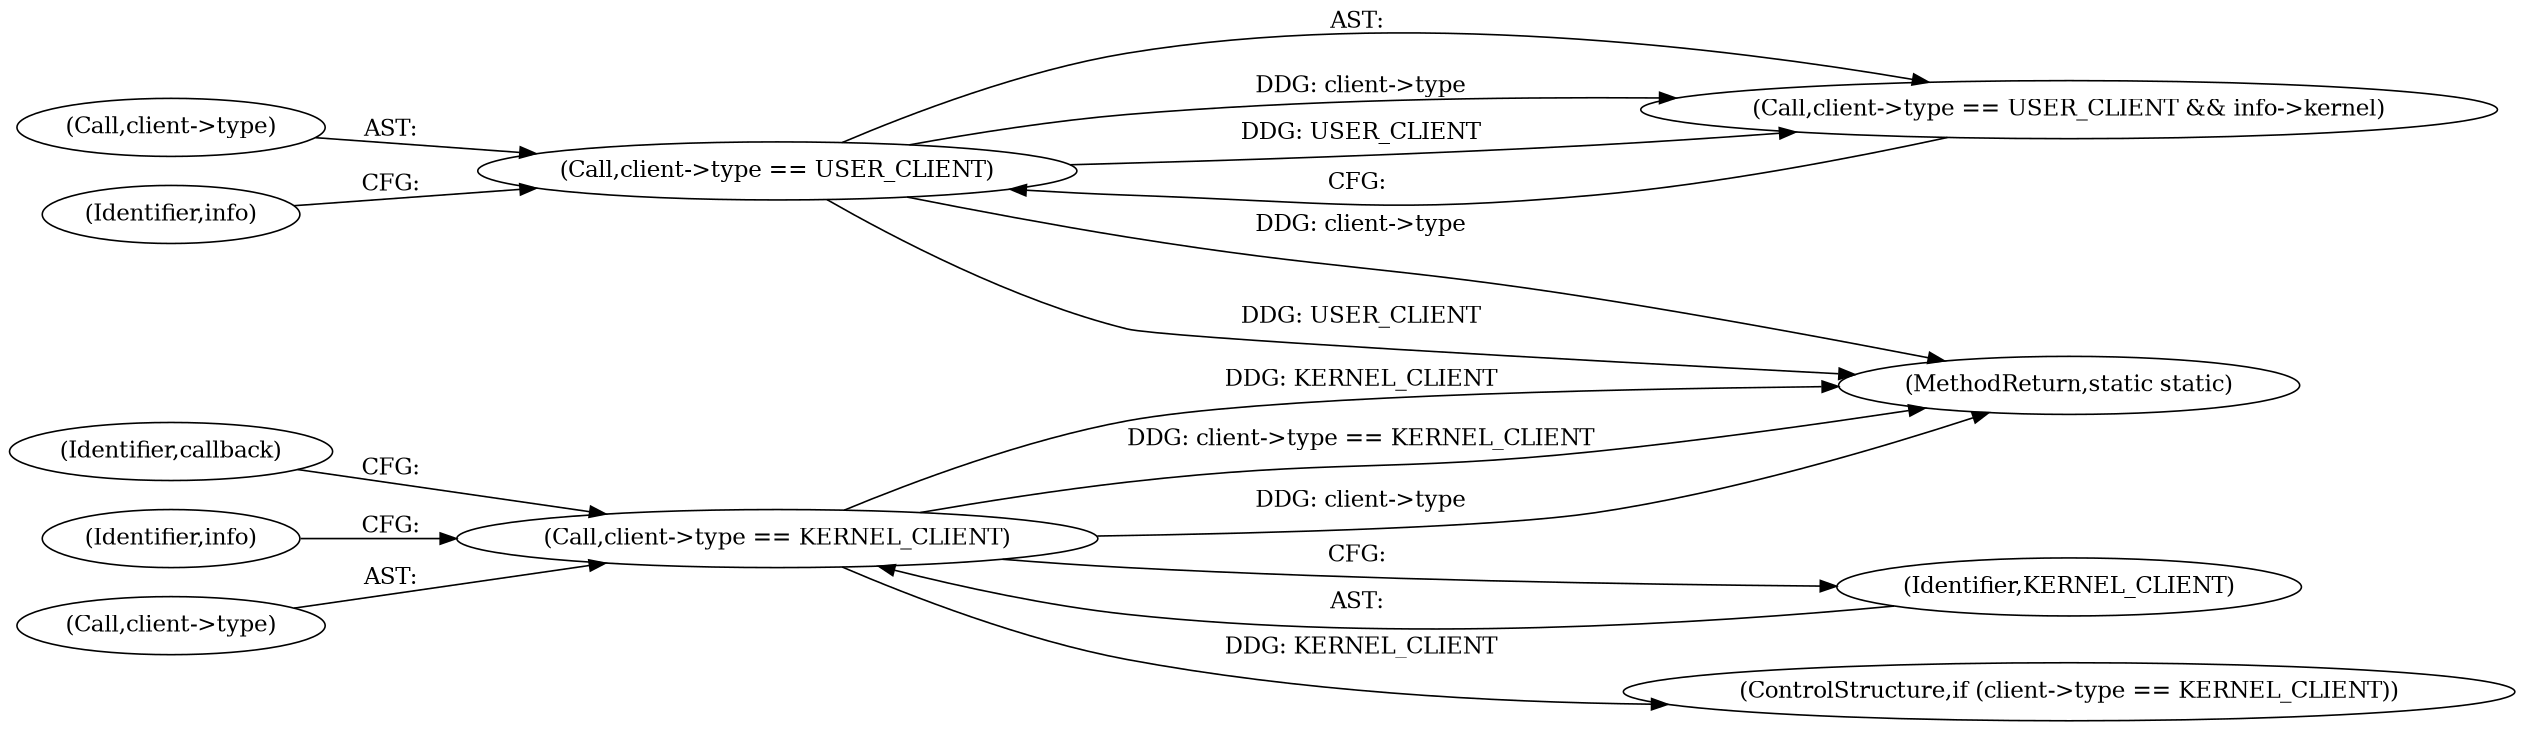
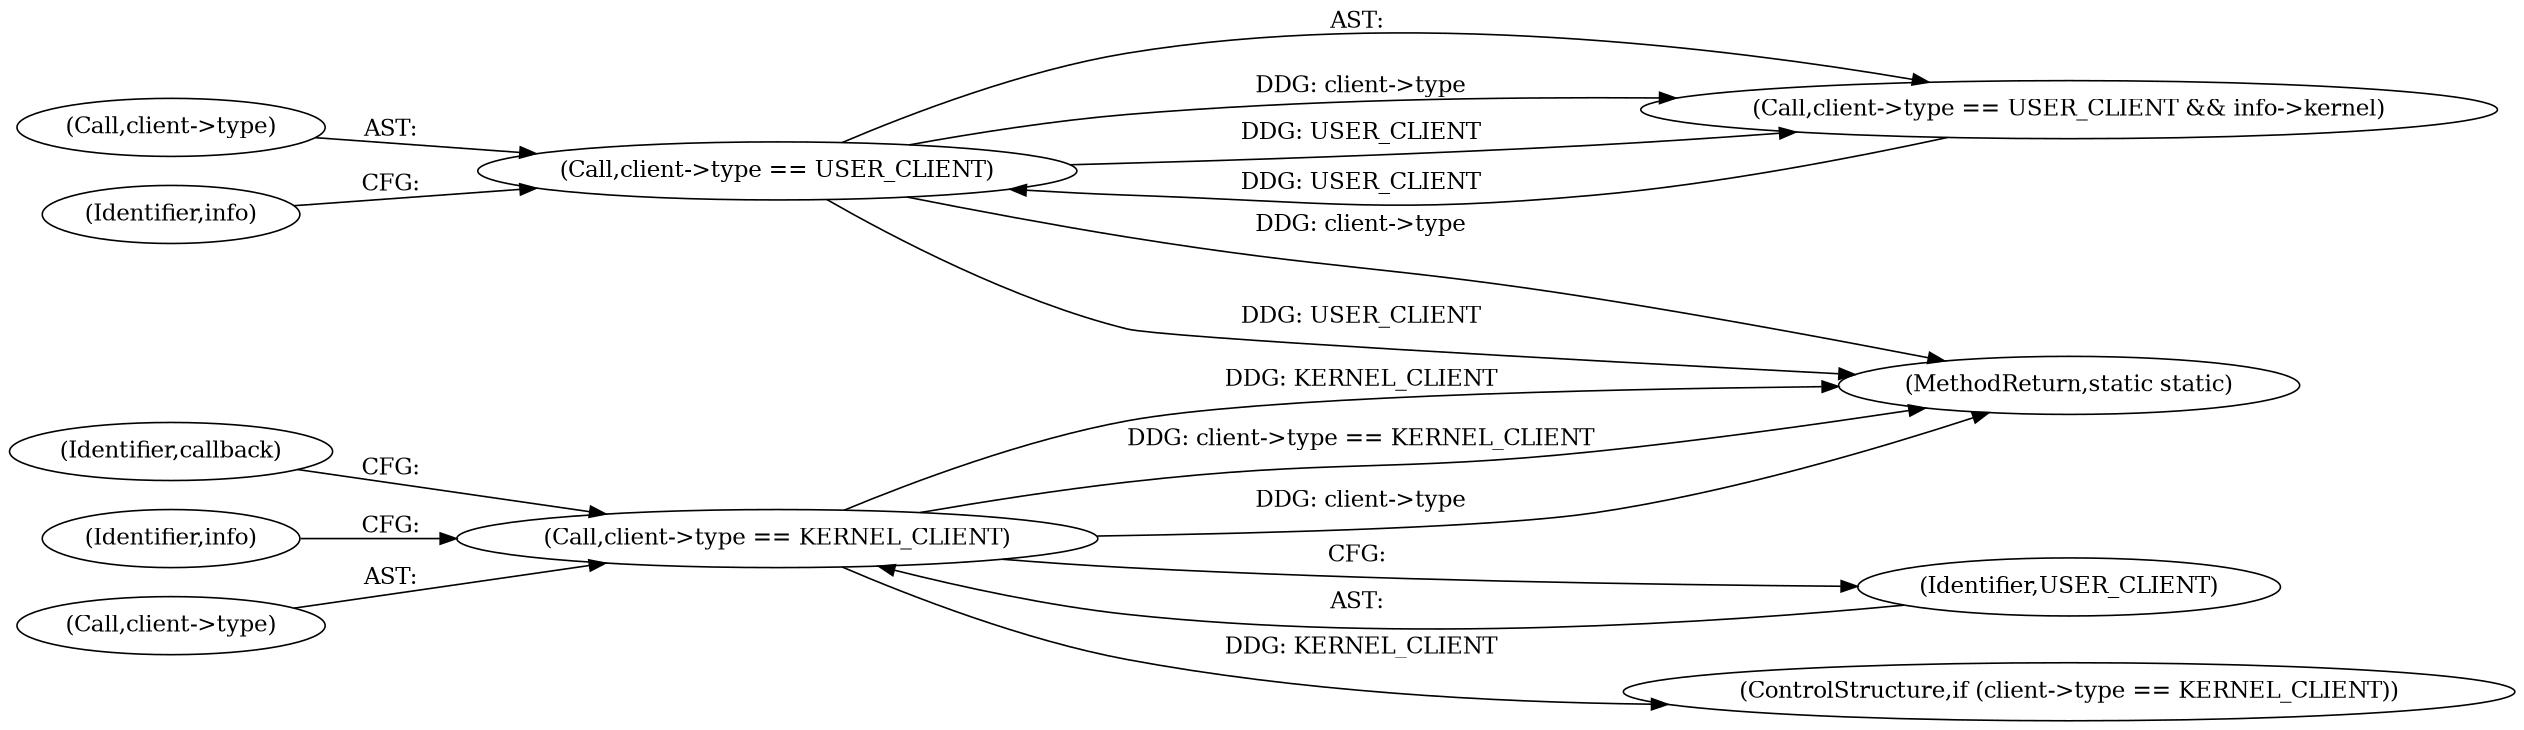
(1361, 183) -> (1361, 183)
(2069, 587) -> (2069, 587)
